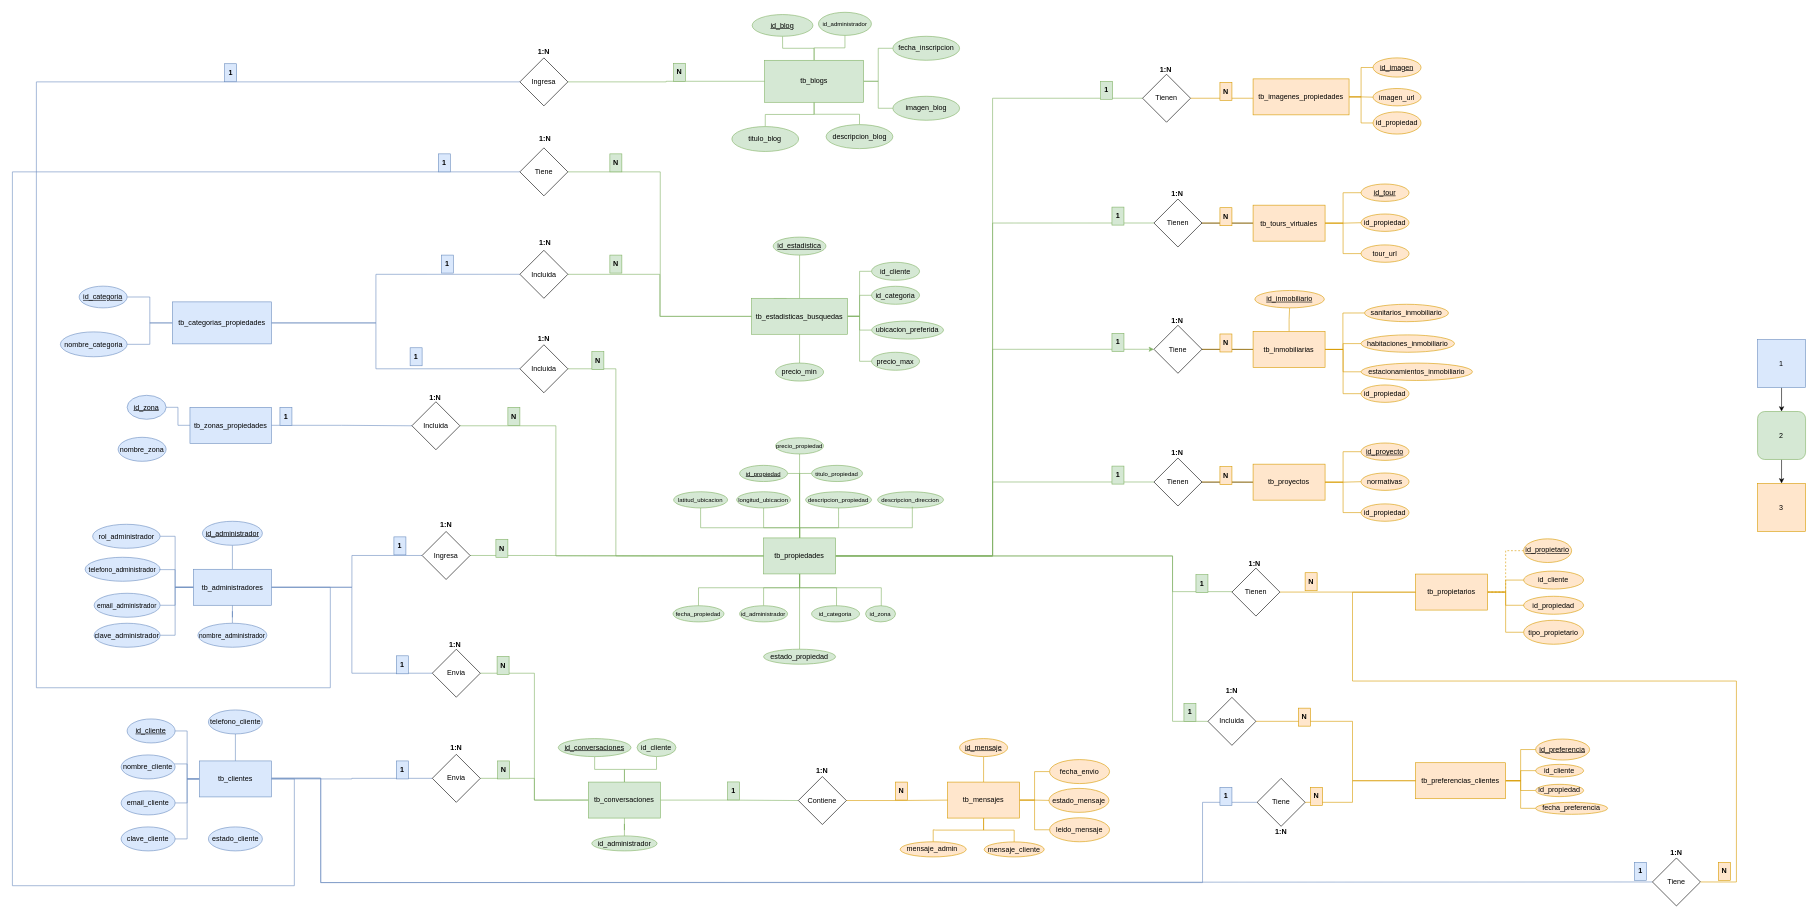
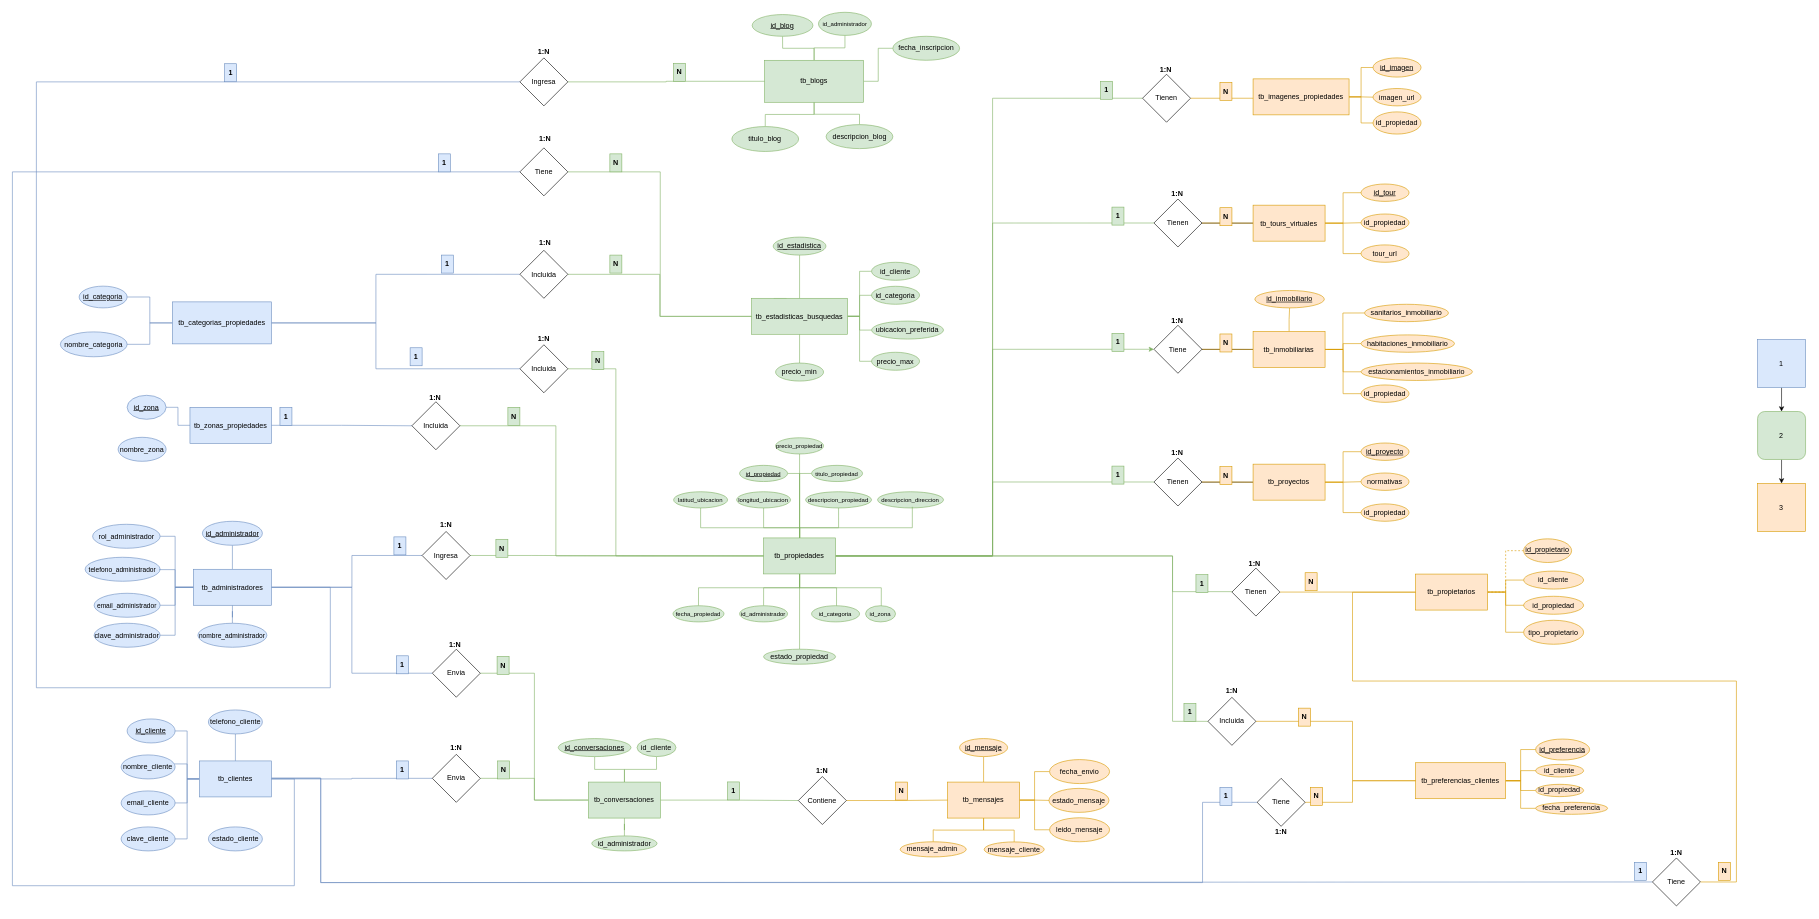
(878, 102) -> none
(926, 108) -> none
